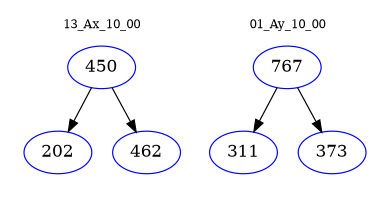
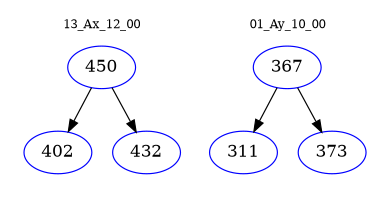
(102, 25) -> (102, 25)
(287, 67) -> (287, 67)
(58, 152) -> (58, 152)
(147, 152) -> (147, 152)
